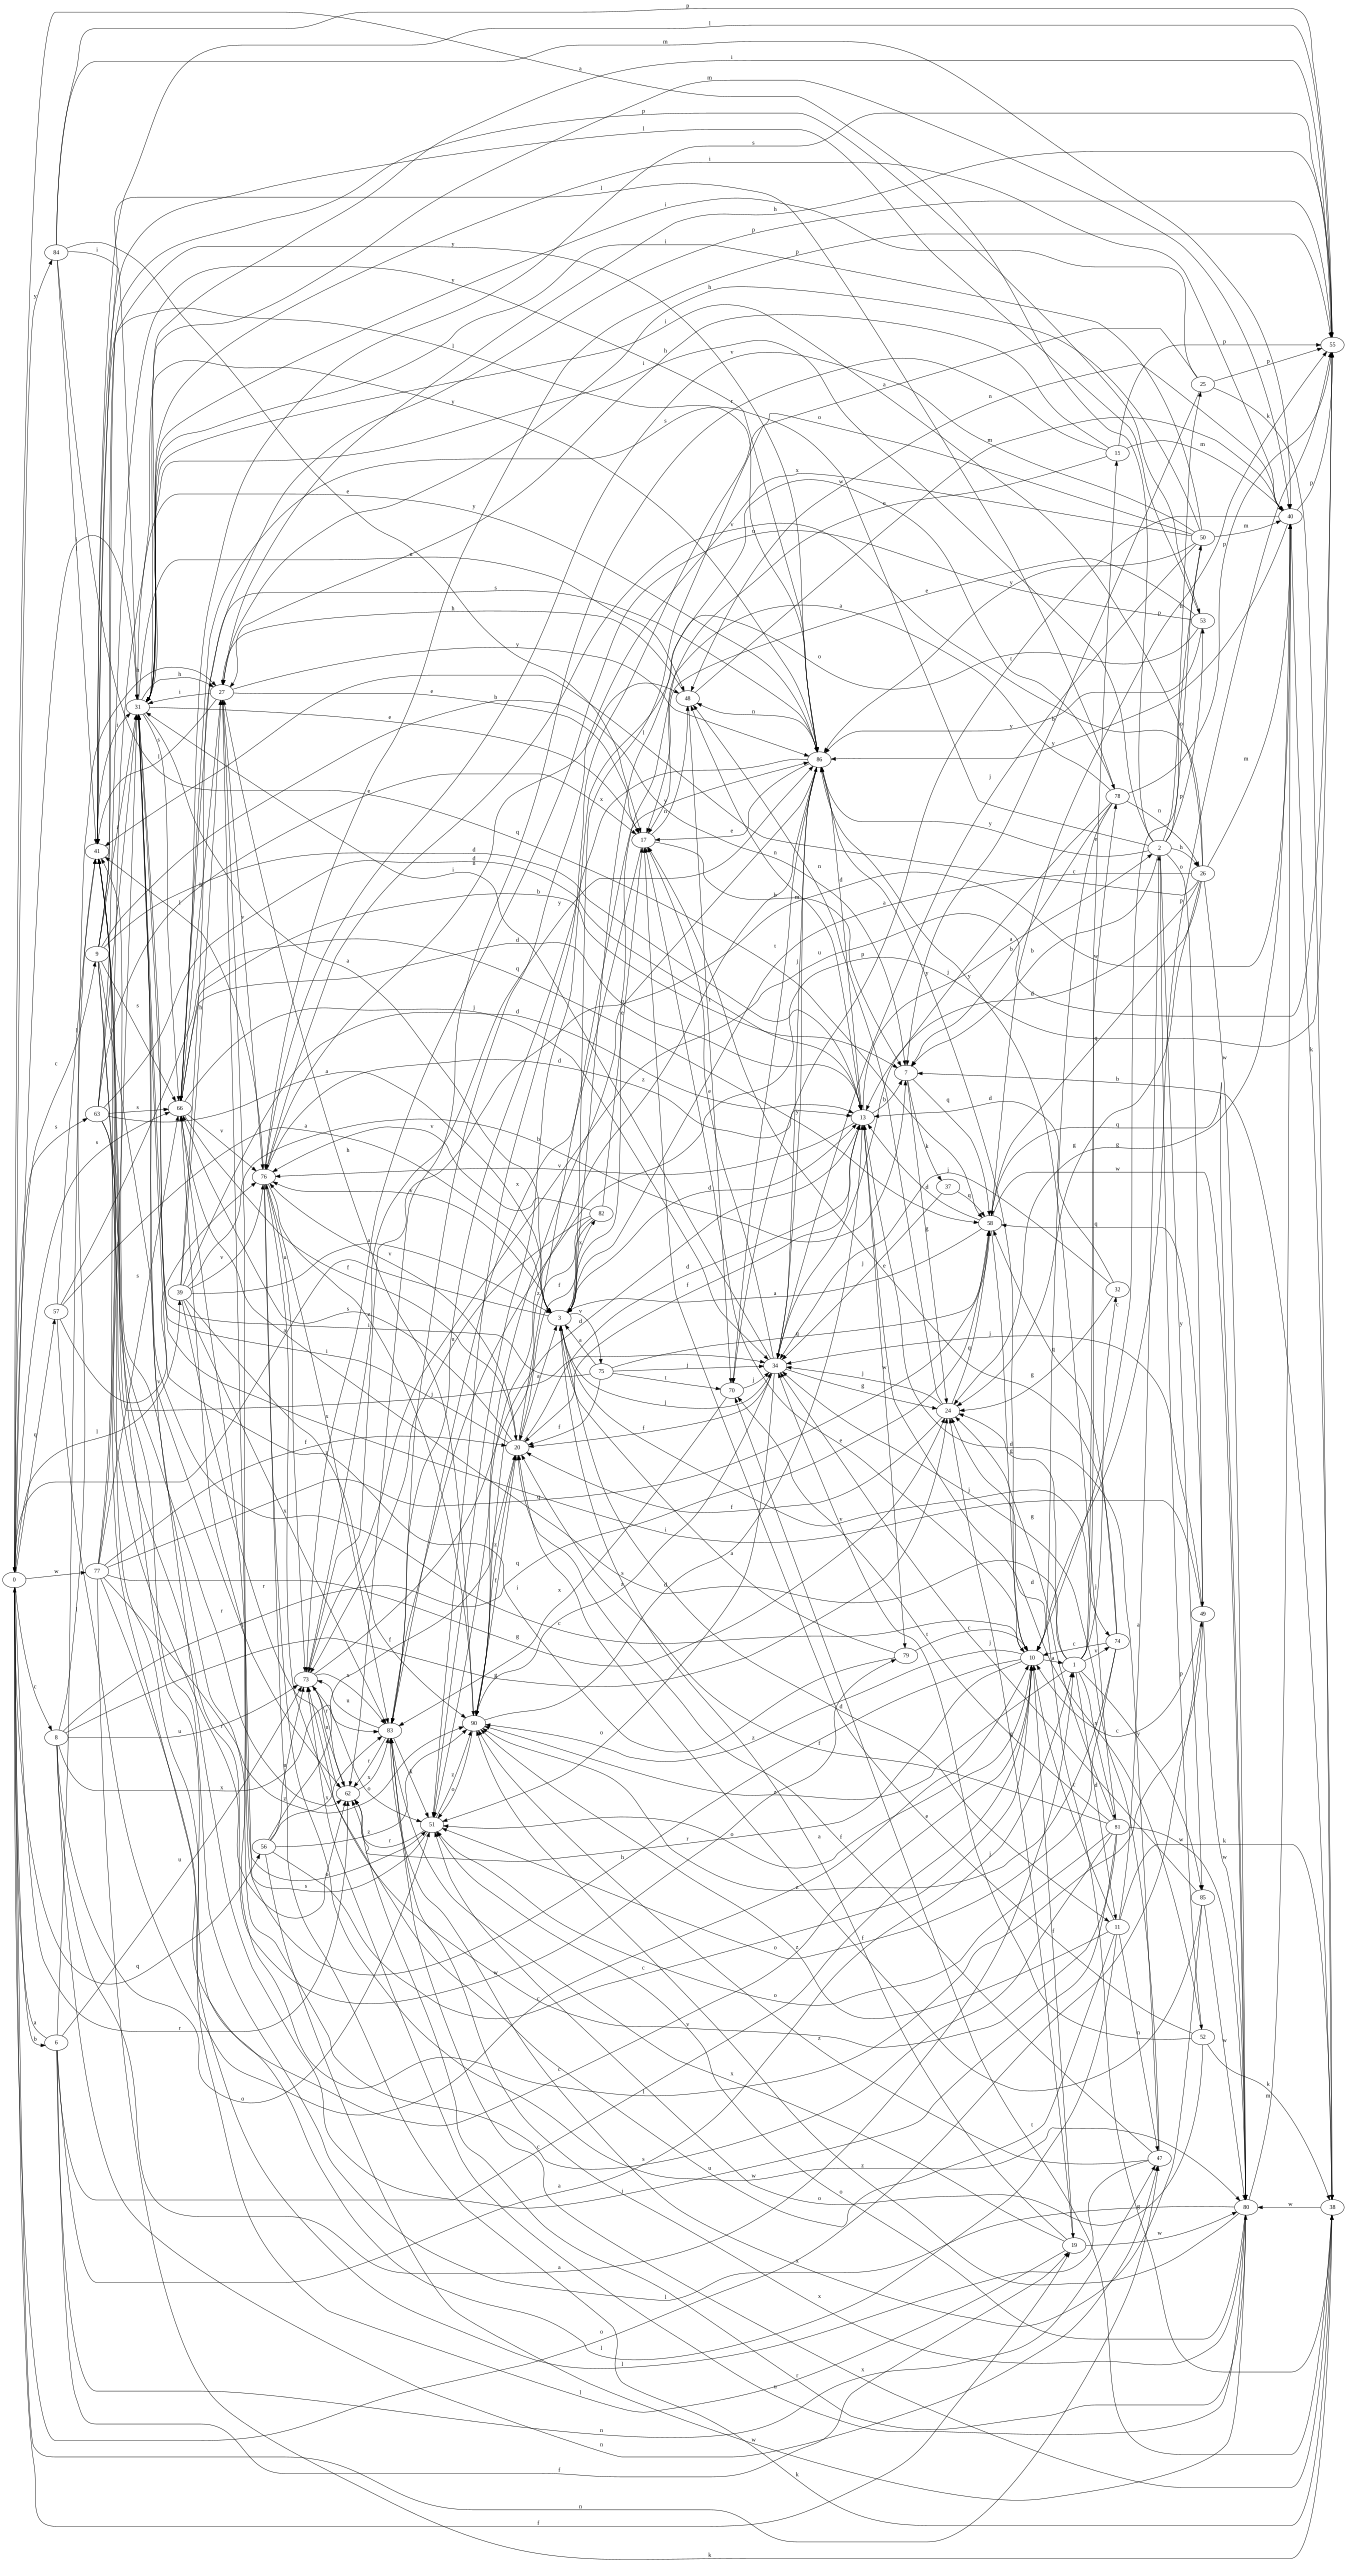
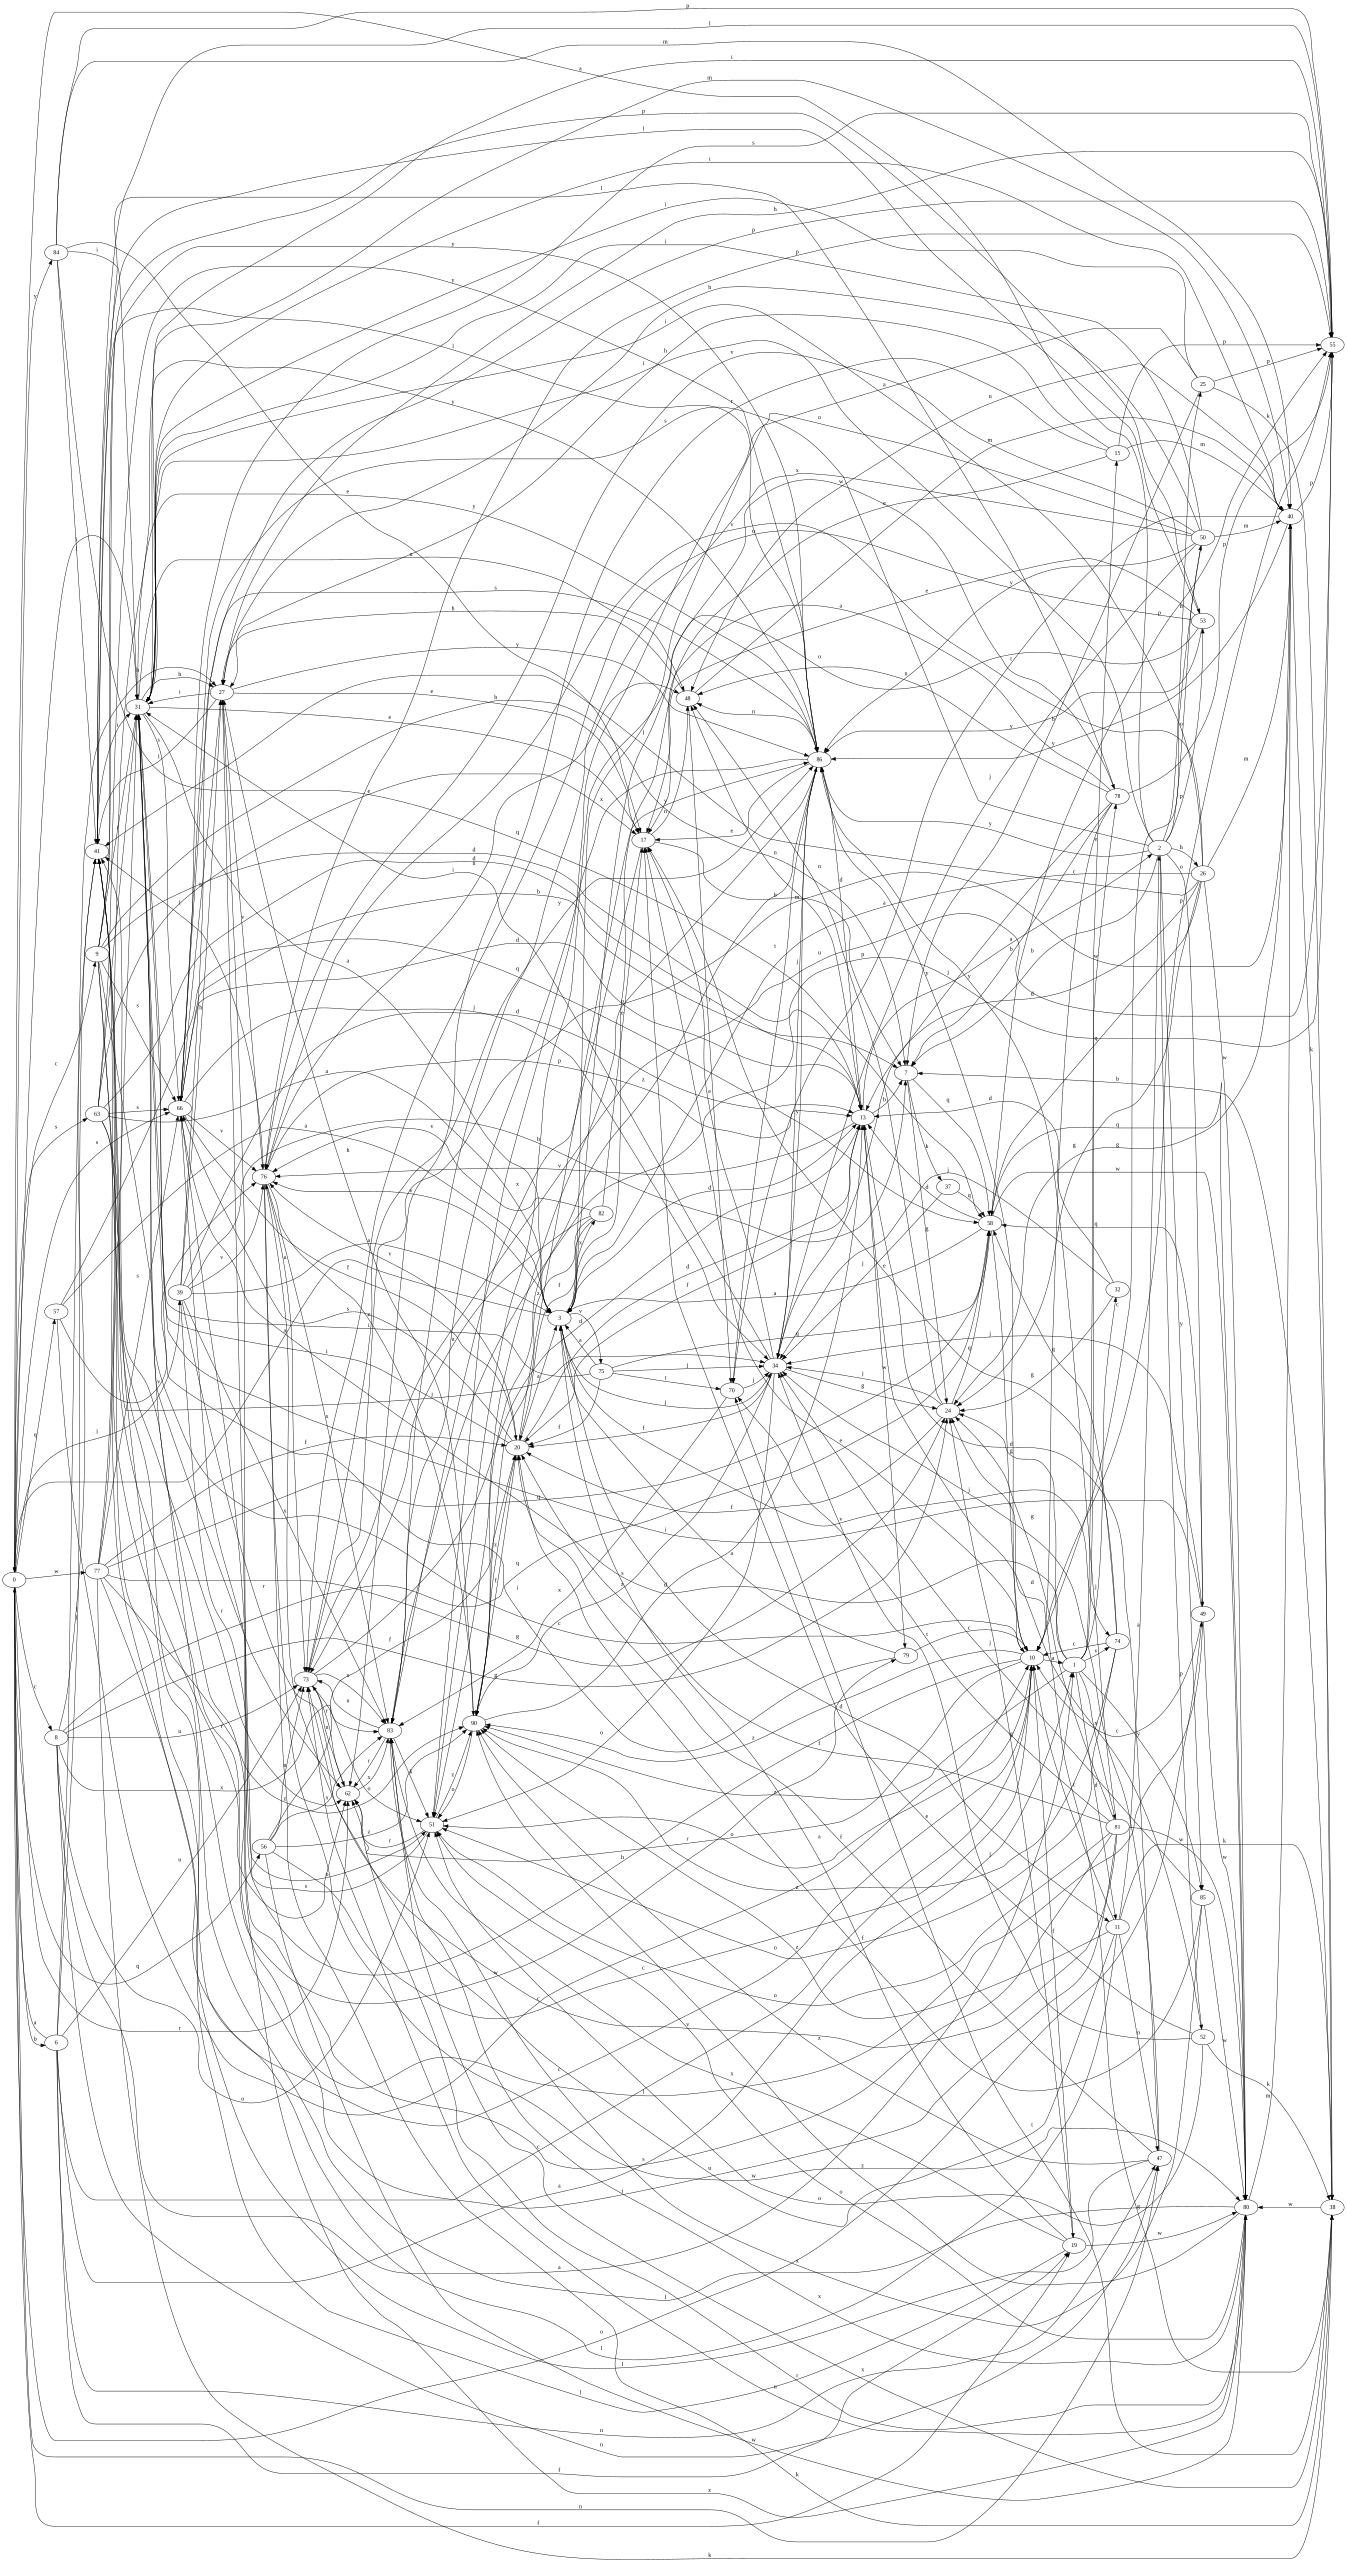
(1163, 824) -> (926, 689)
(559, 1061) -> (559, 1061)
(73, 1083) -> (79, 1449)
(349, 1510) -> (370, 2304)
